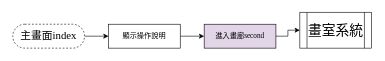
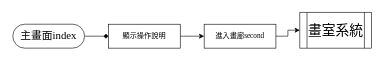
(48, 36) -> (48, 36)
(102, 36) -> (102, 36)
(240, 36) -> (240, 36)
